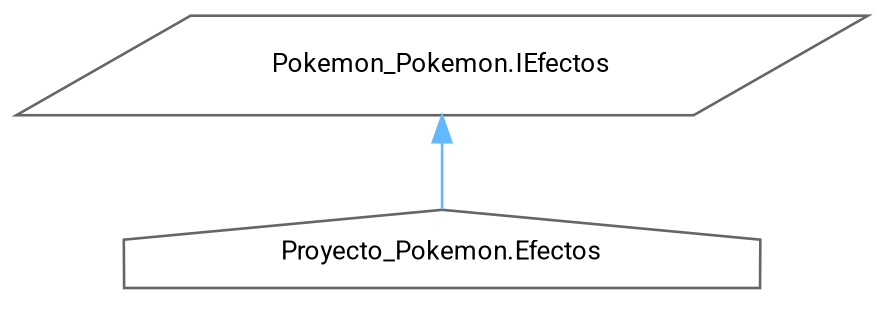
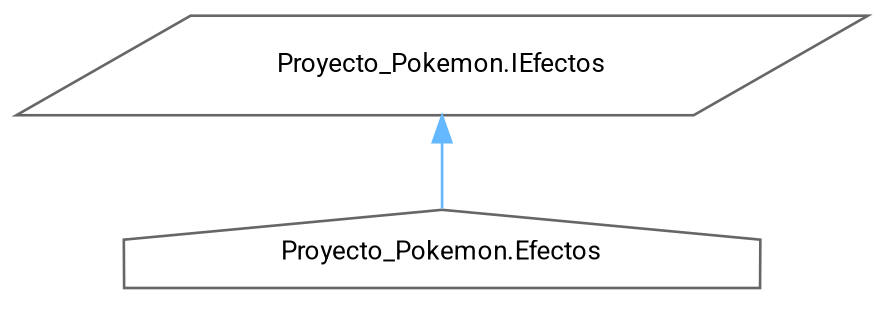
(442, 65) -> (442, 65)
